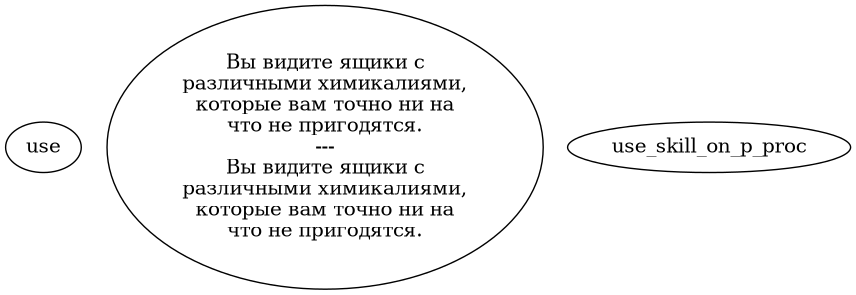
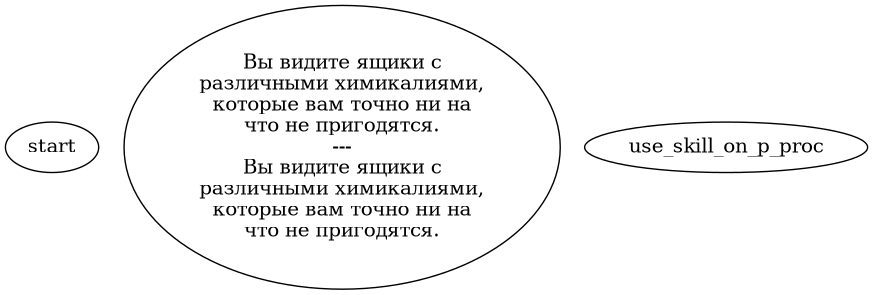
(43, 147) -> (52, 147)
